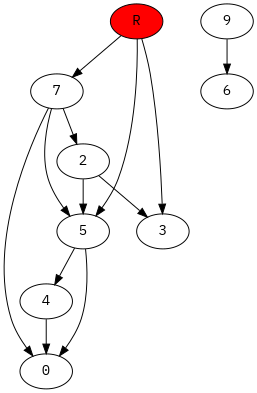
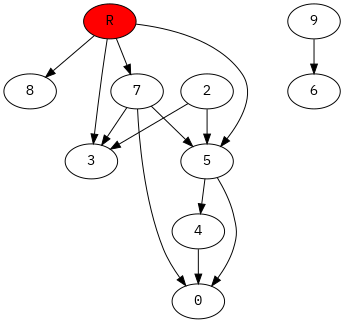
none -> (30, 91)
(68, 122) -> (117, 122)
